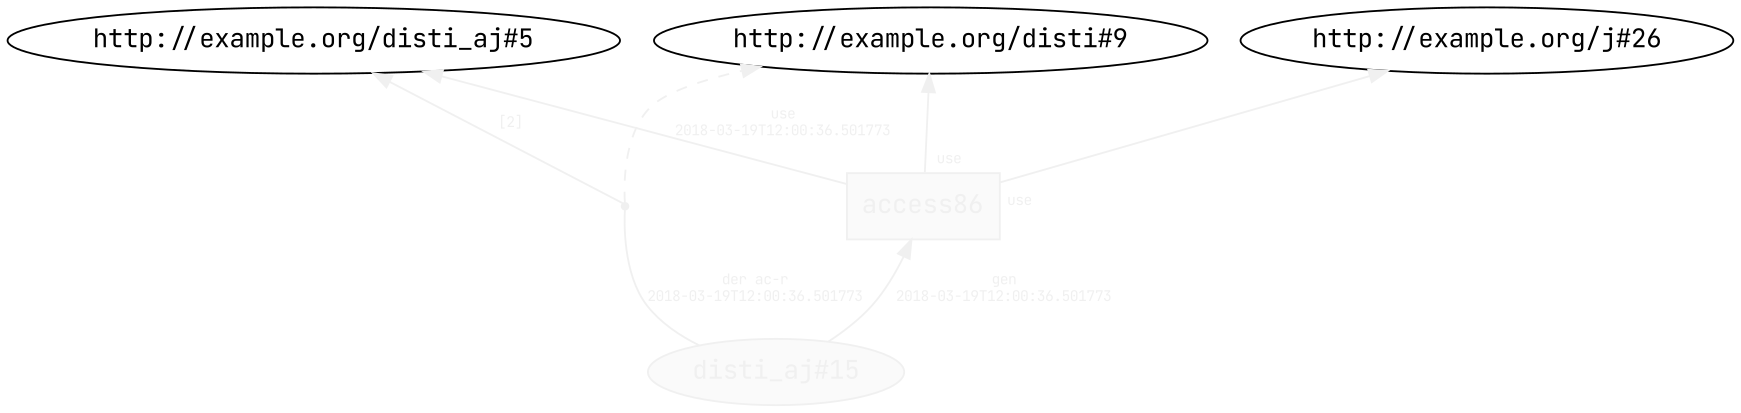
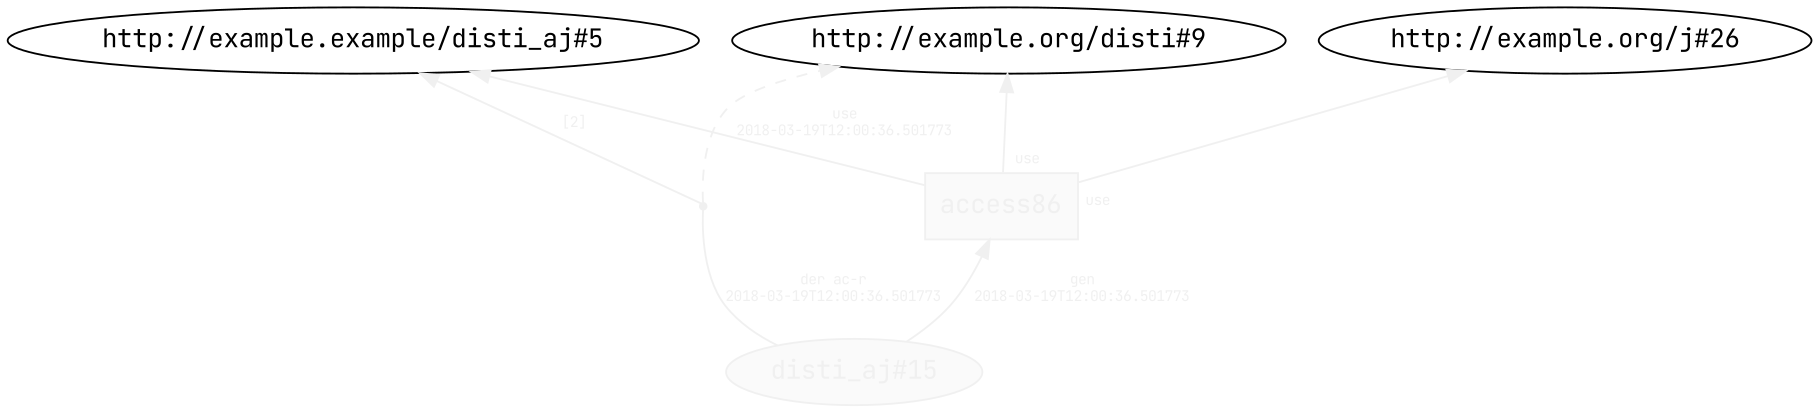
(314, 41) -> (353, 41)
